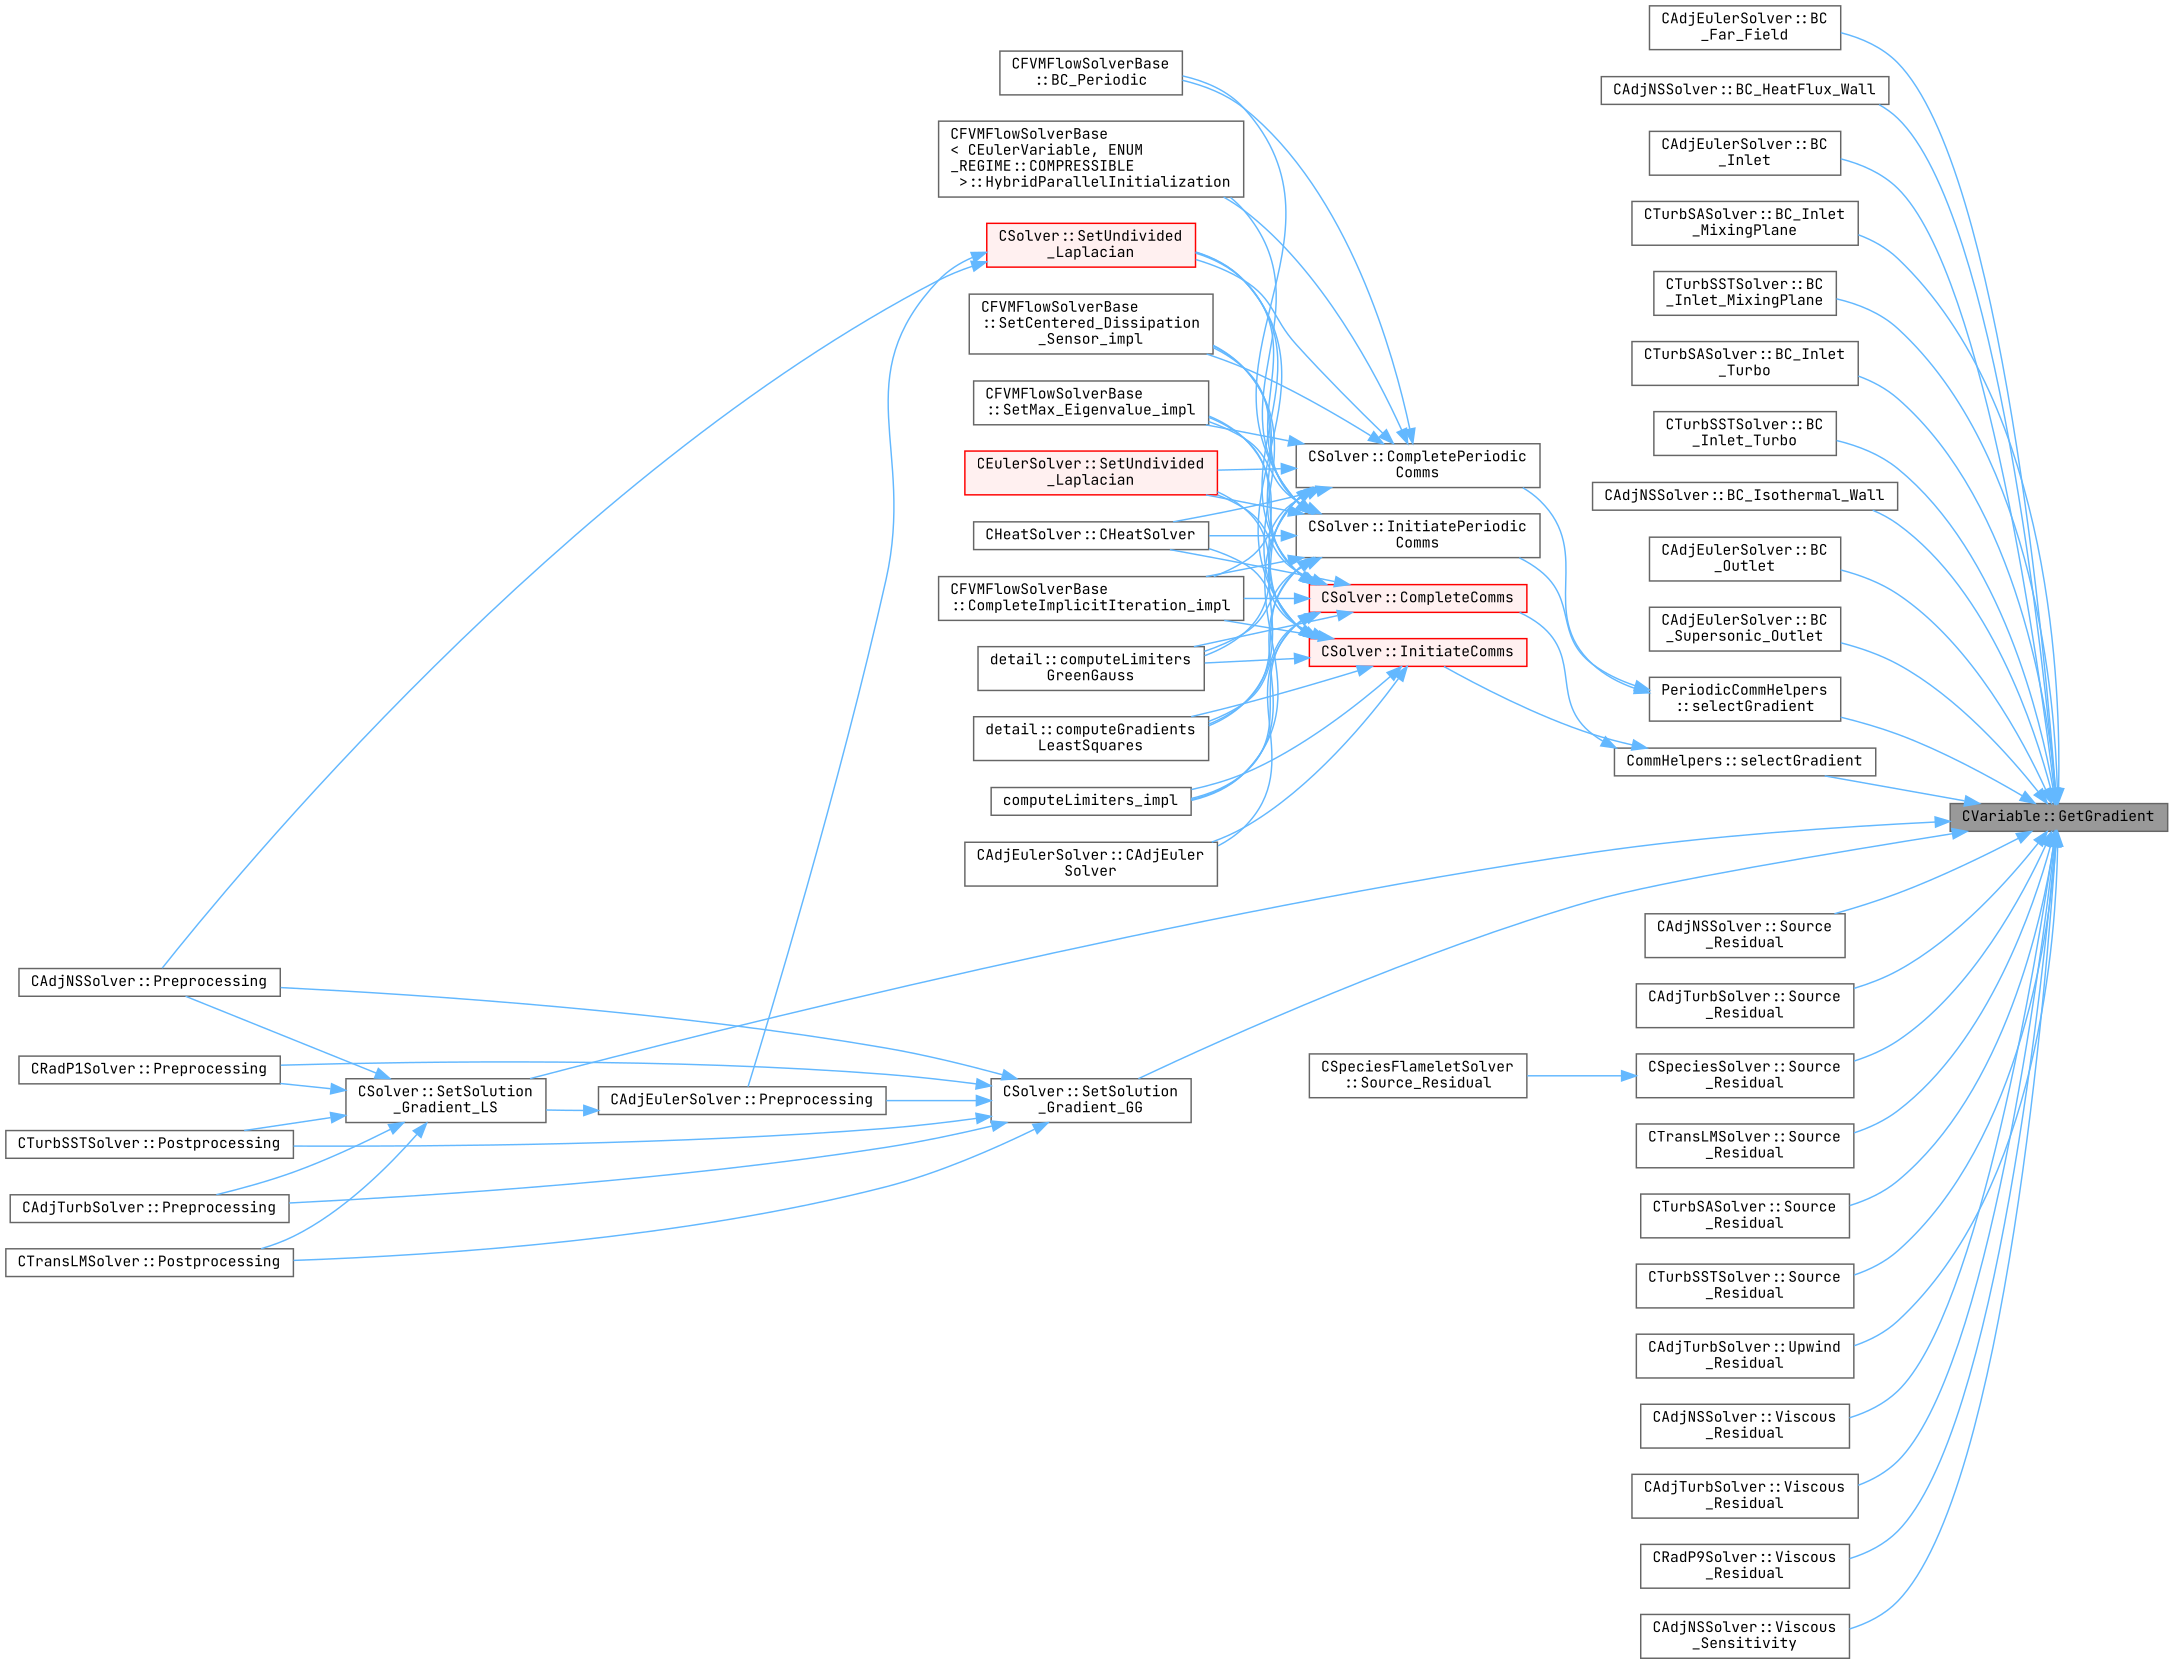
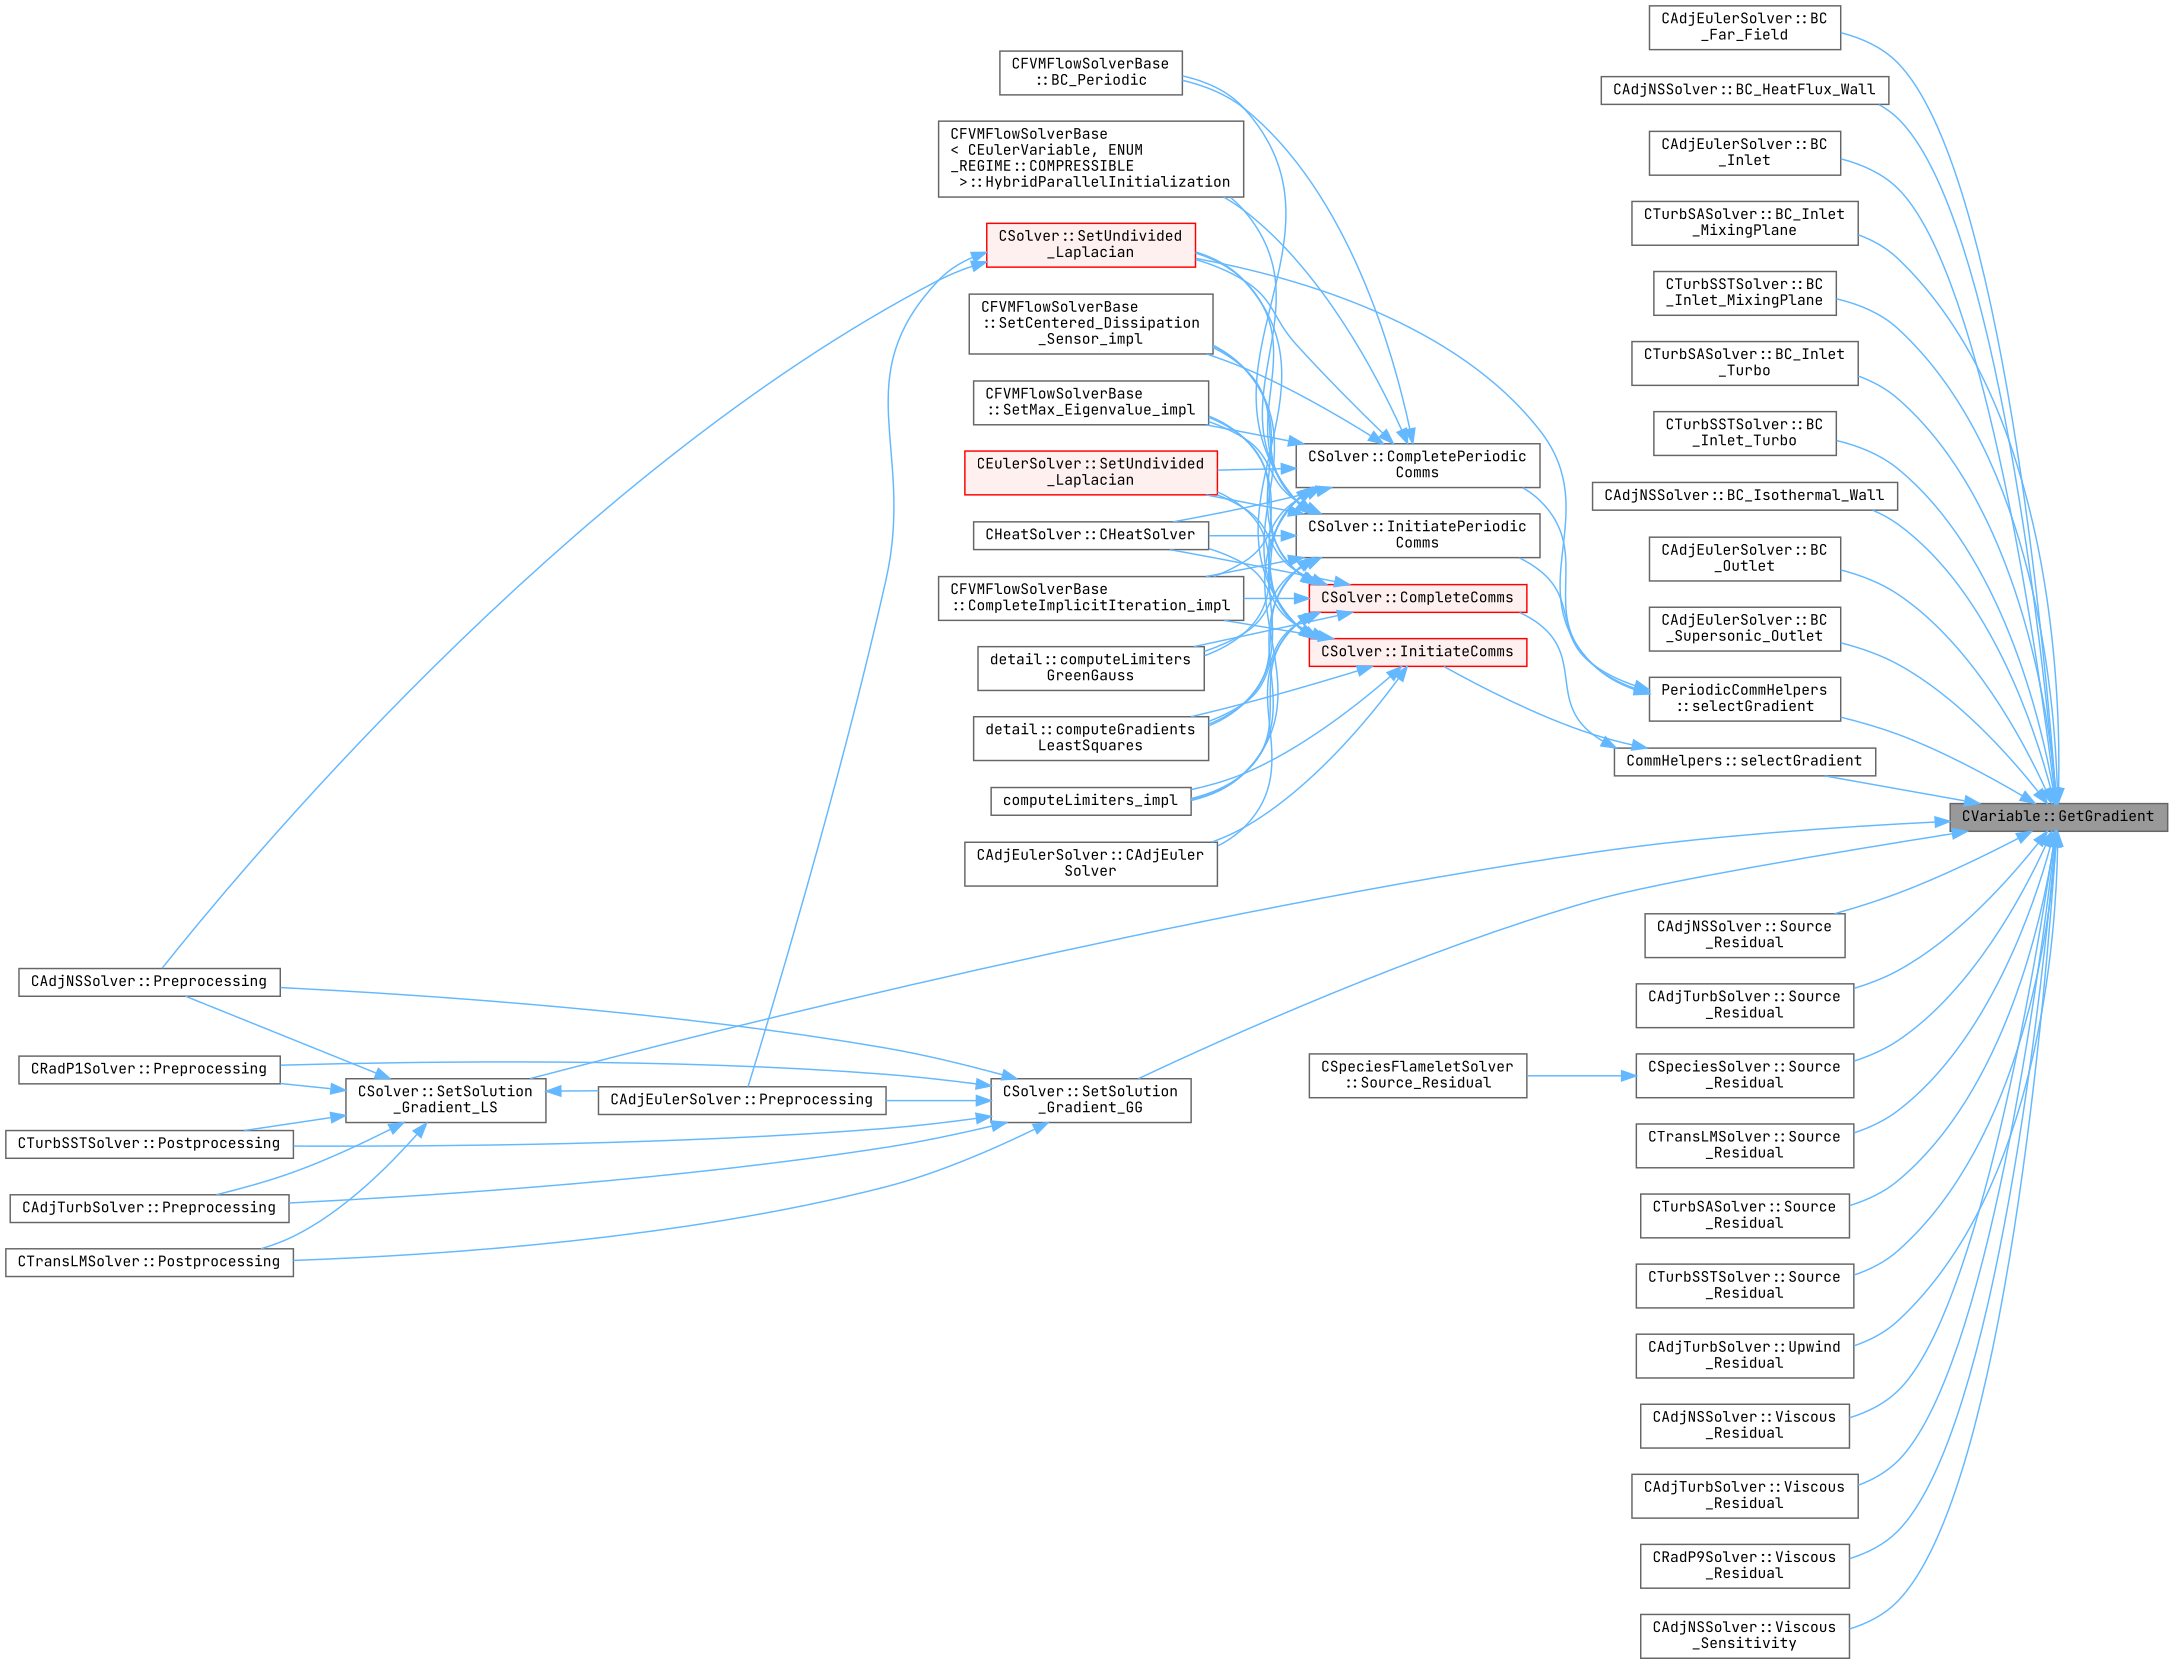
(1274, 402) -> (1508, 396)
(1250, 661) -> none
(565, 1110) -> (580, 1091)
